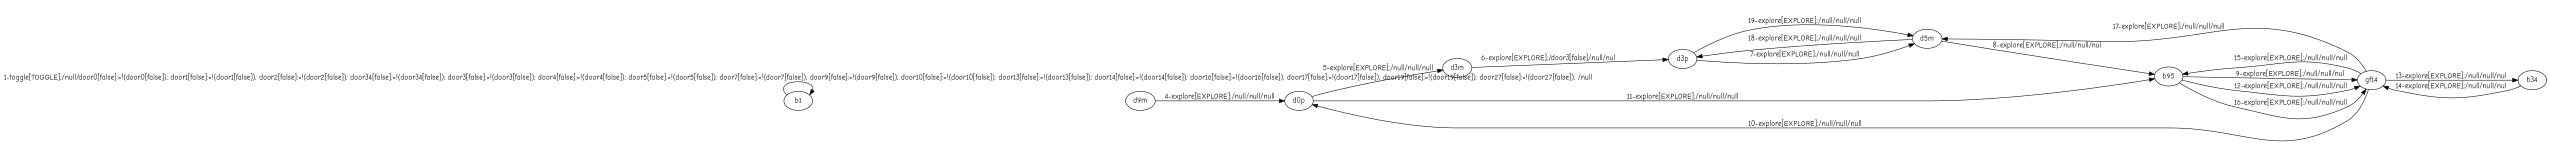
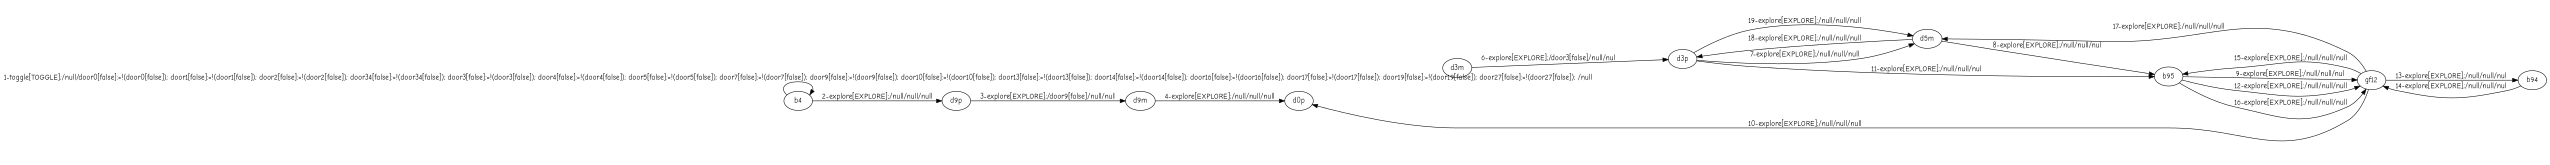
(2372, 80) -> (2372, 80)
(2532, 80) -> (2532, 80)
(1374, 82) -> none
(798, 101) -> (798, 101)
none -> (956, 101)
(1732, 101) -> (1923, 74)
